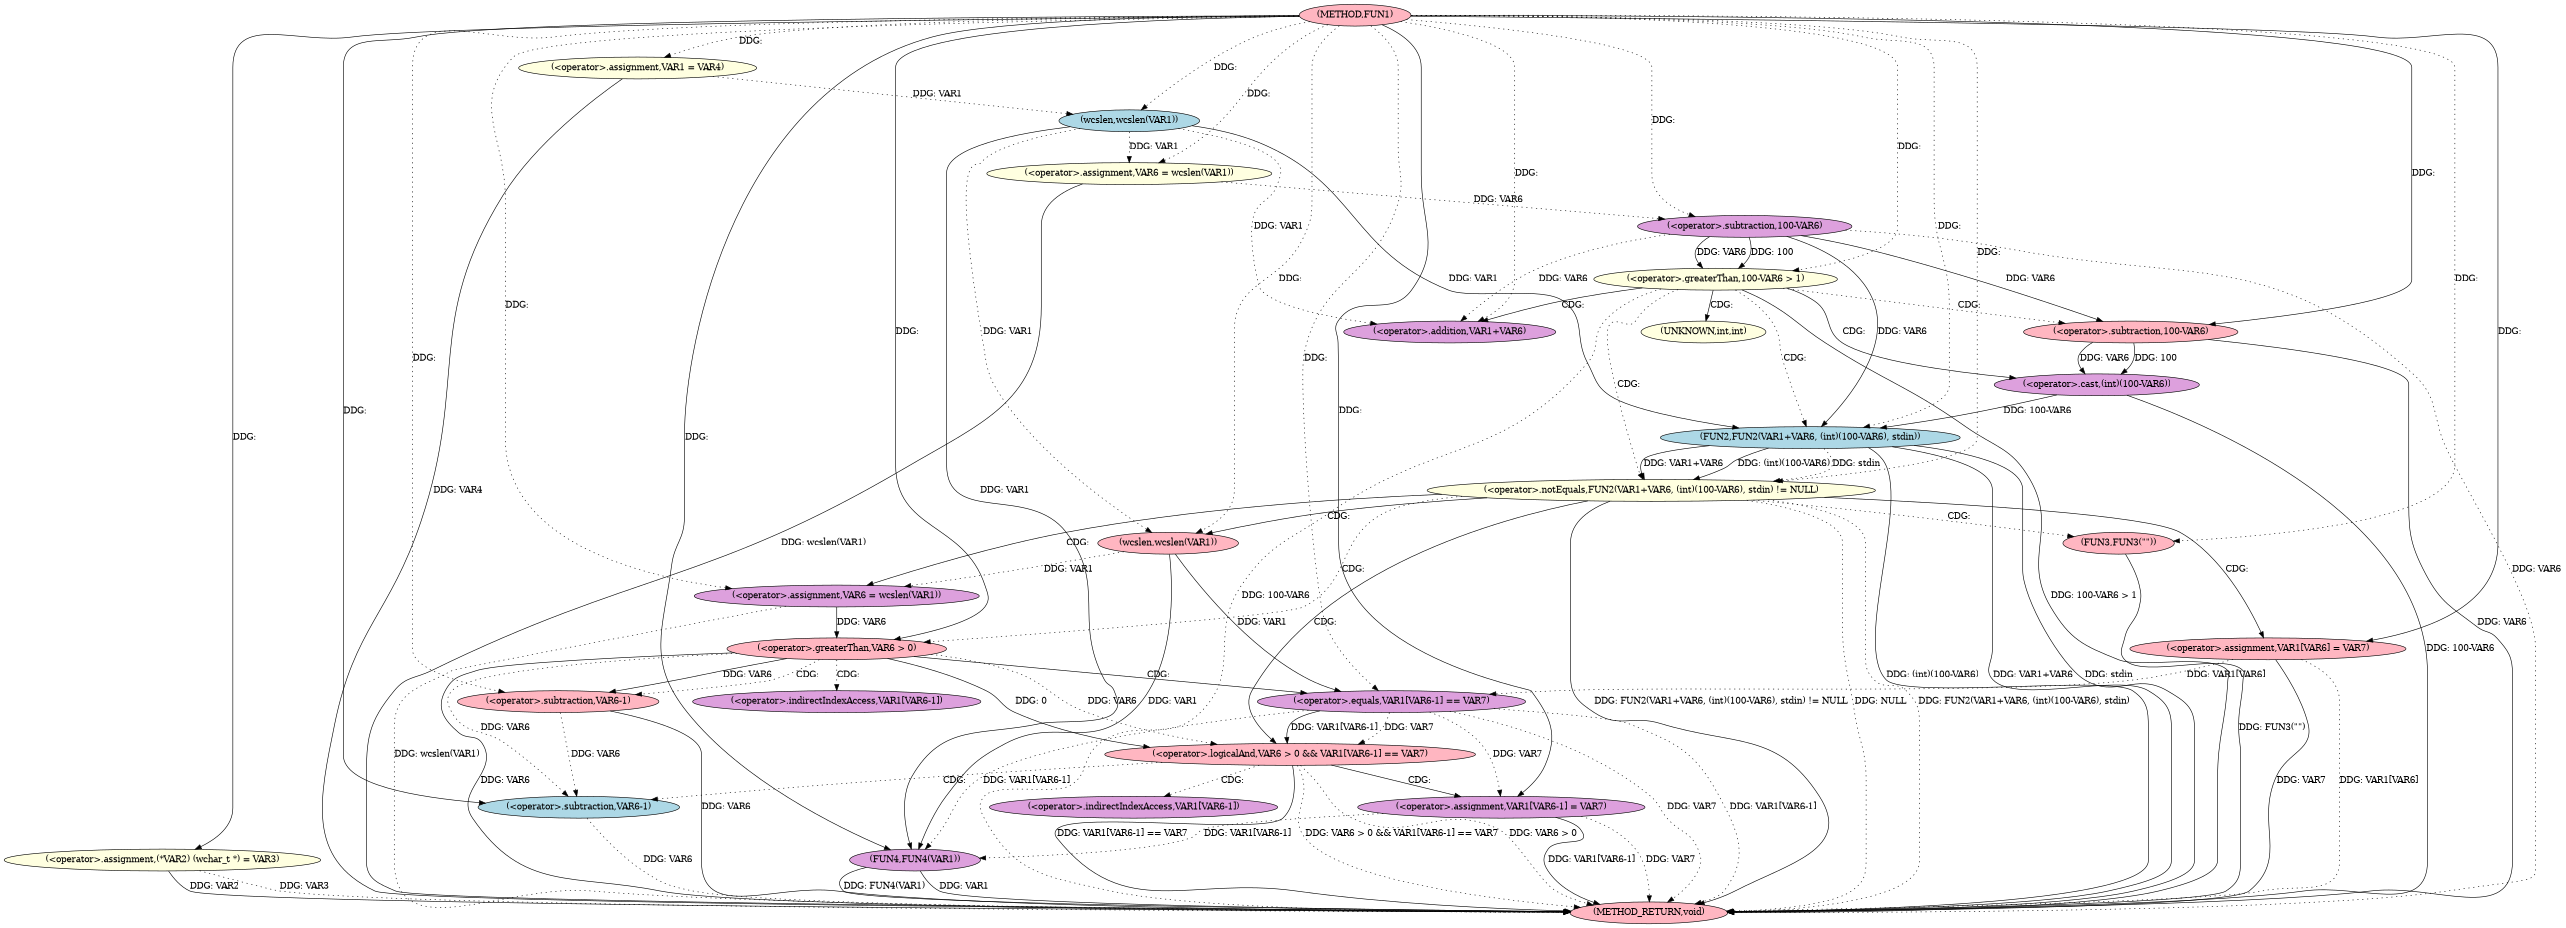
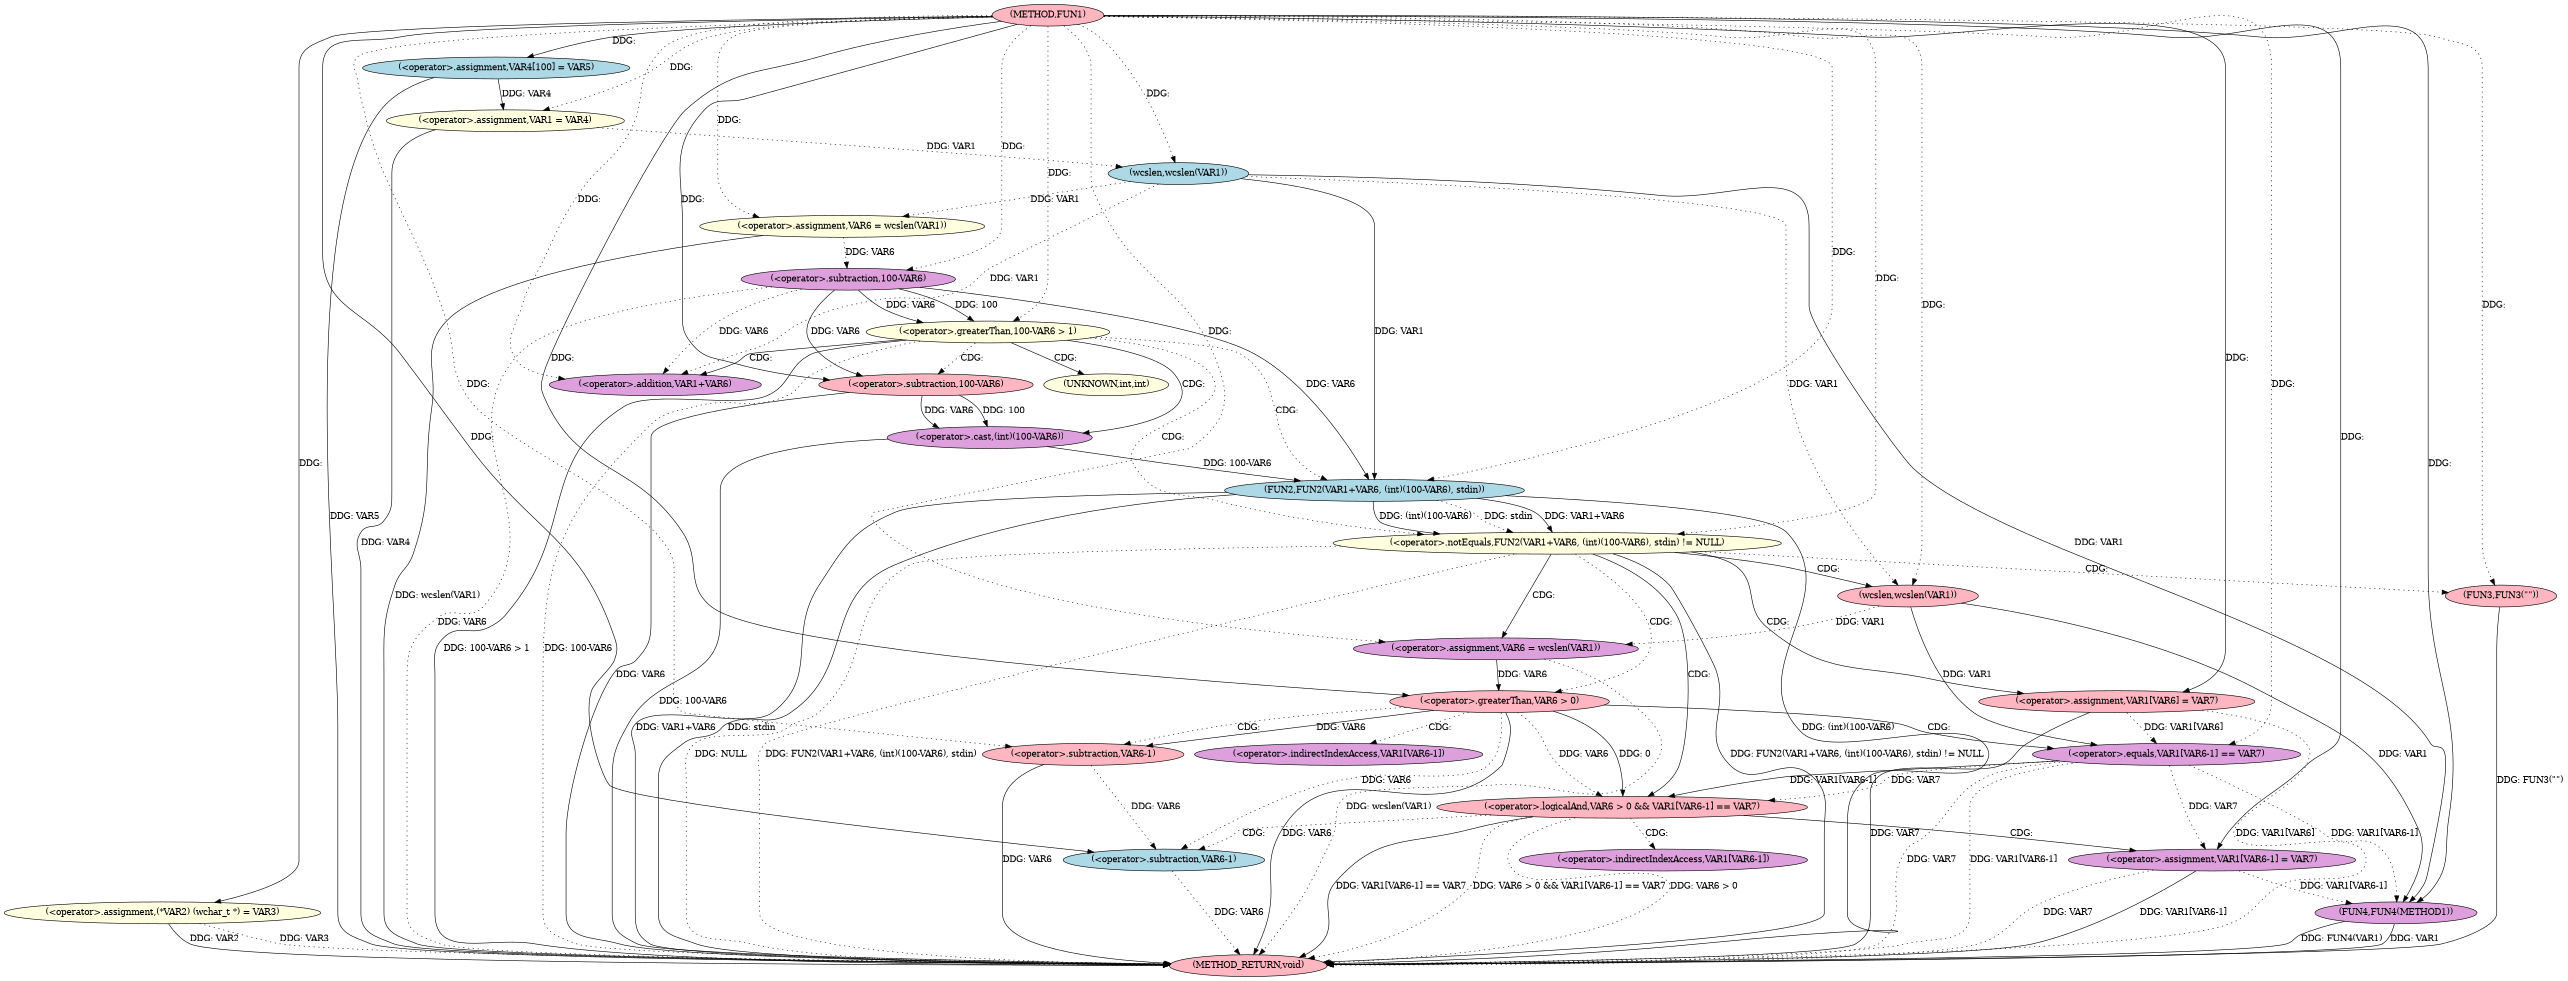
none -> (496, 68)
(915, 860) -> (2396, 913)
